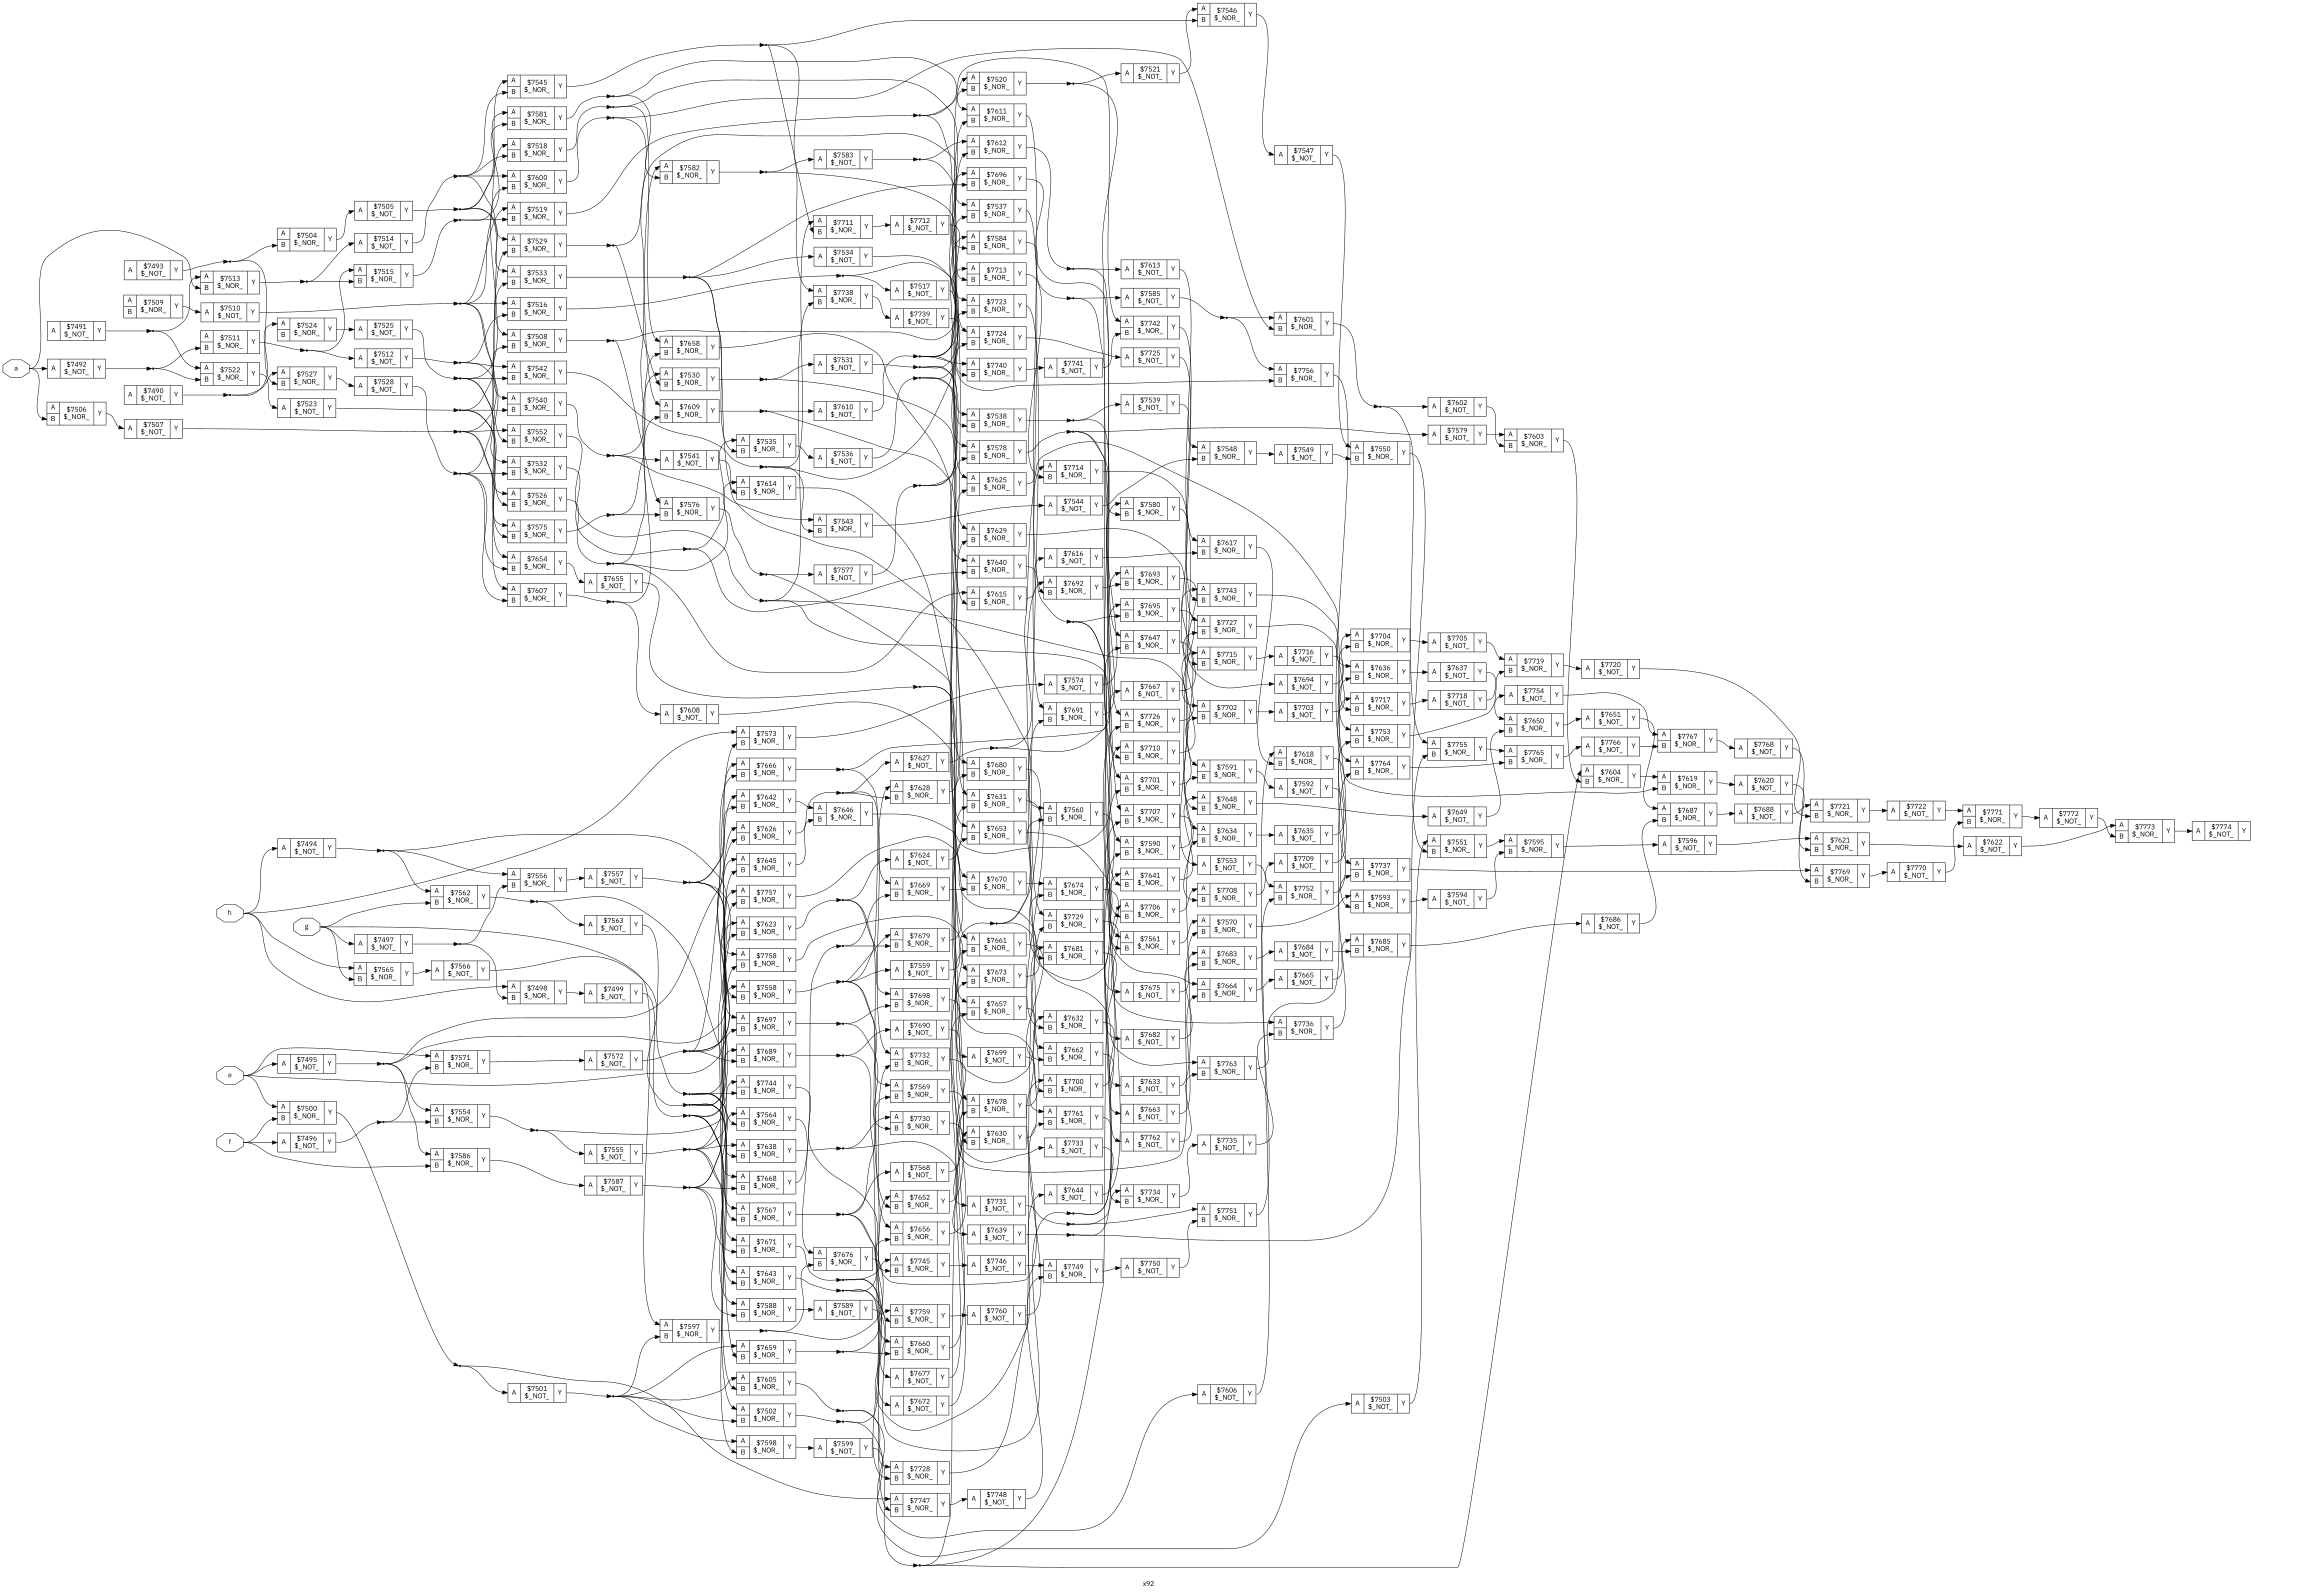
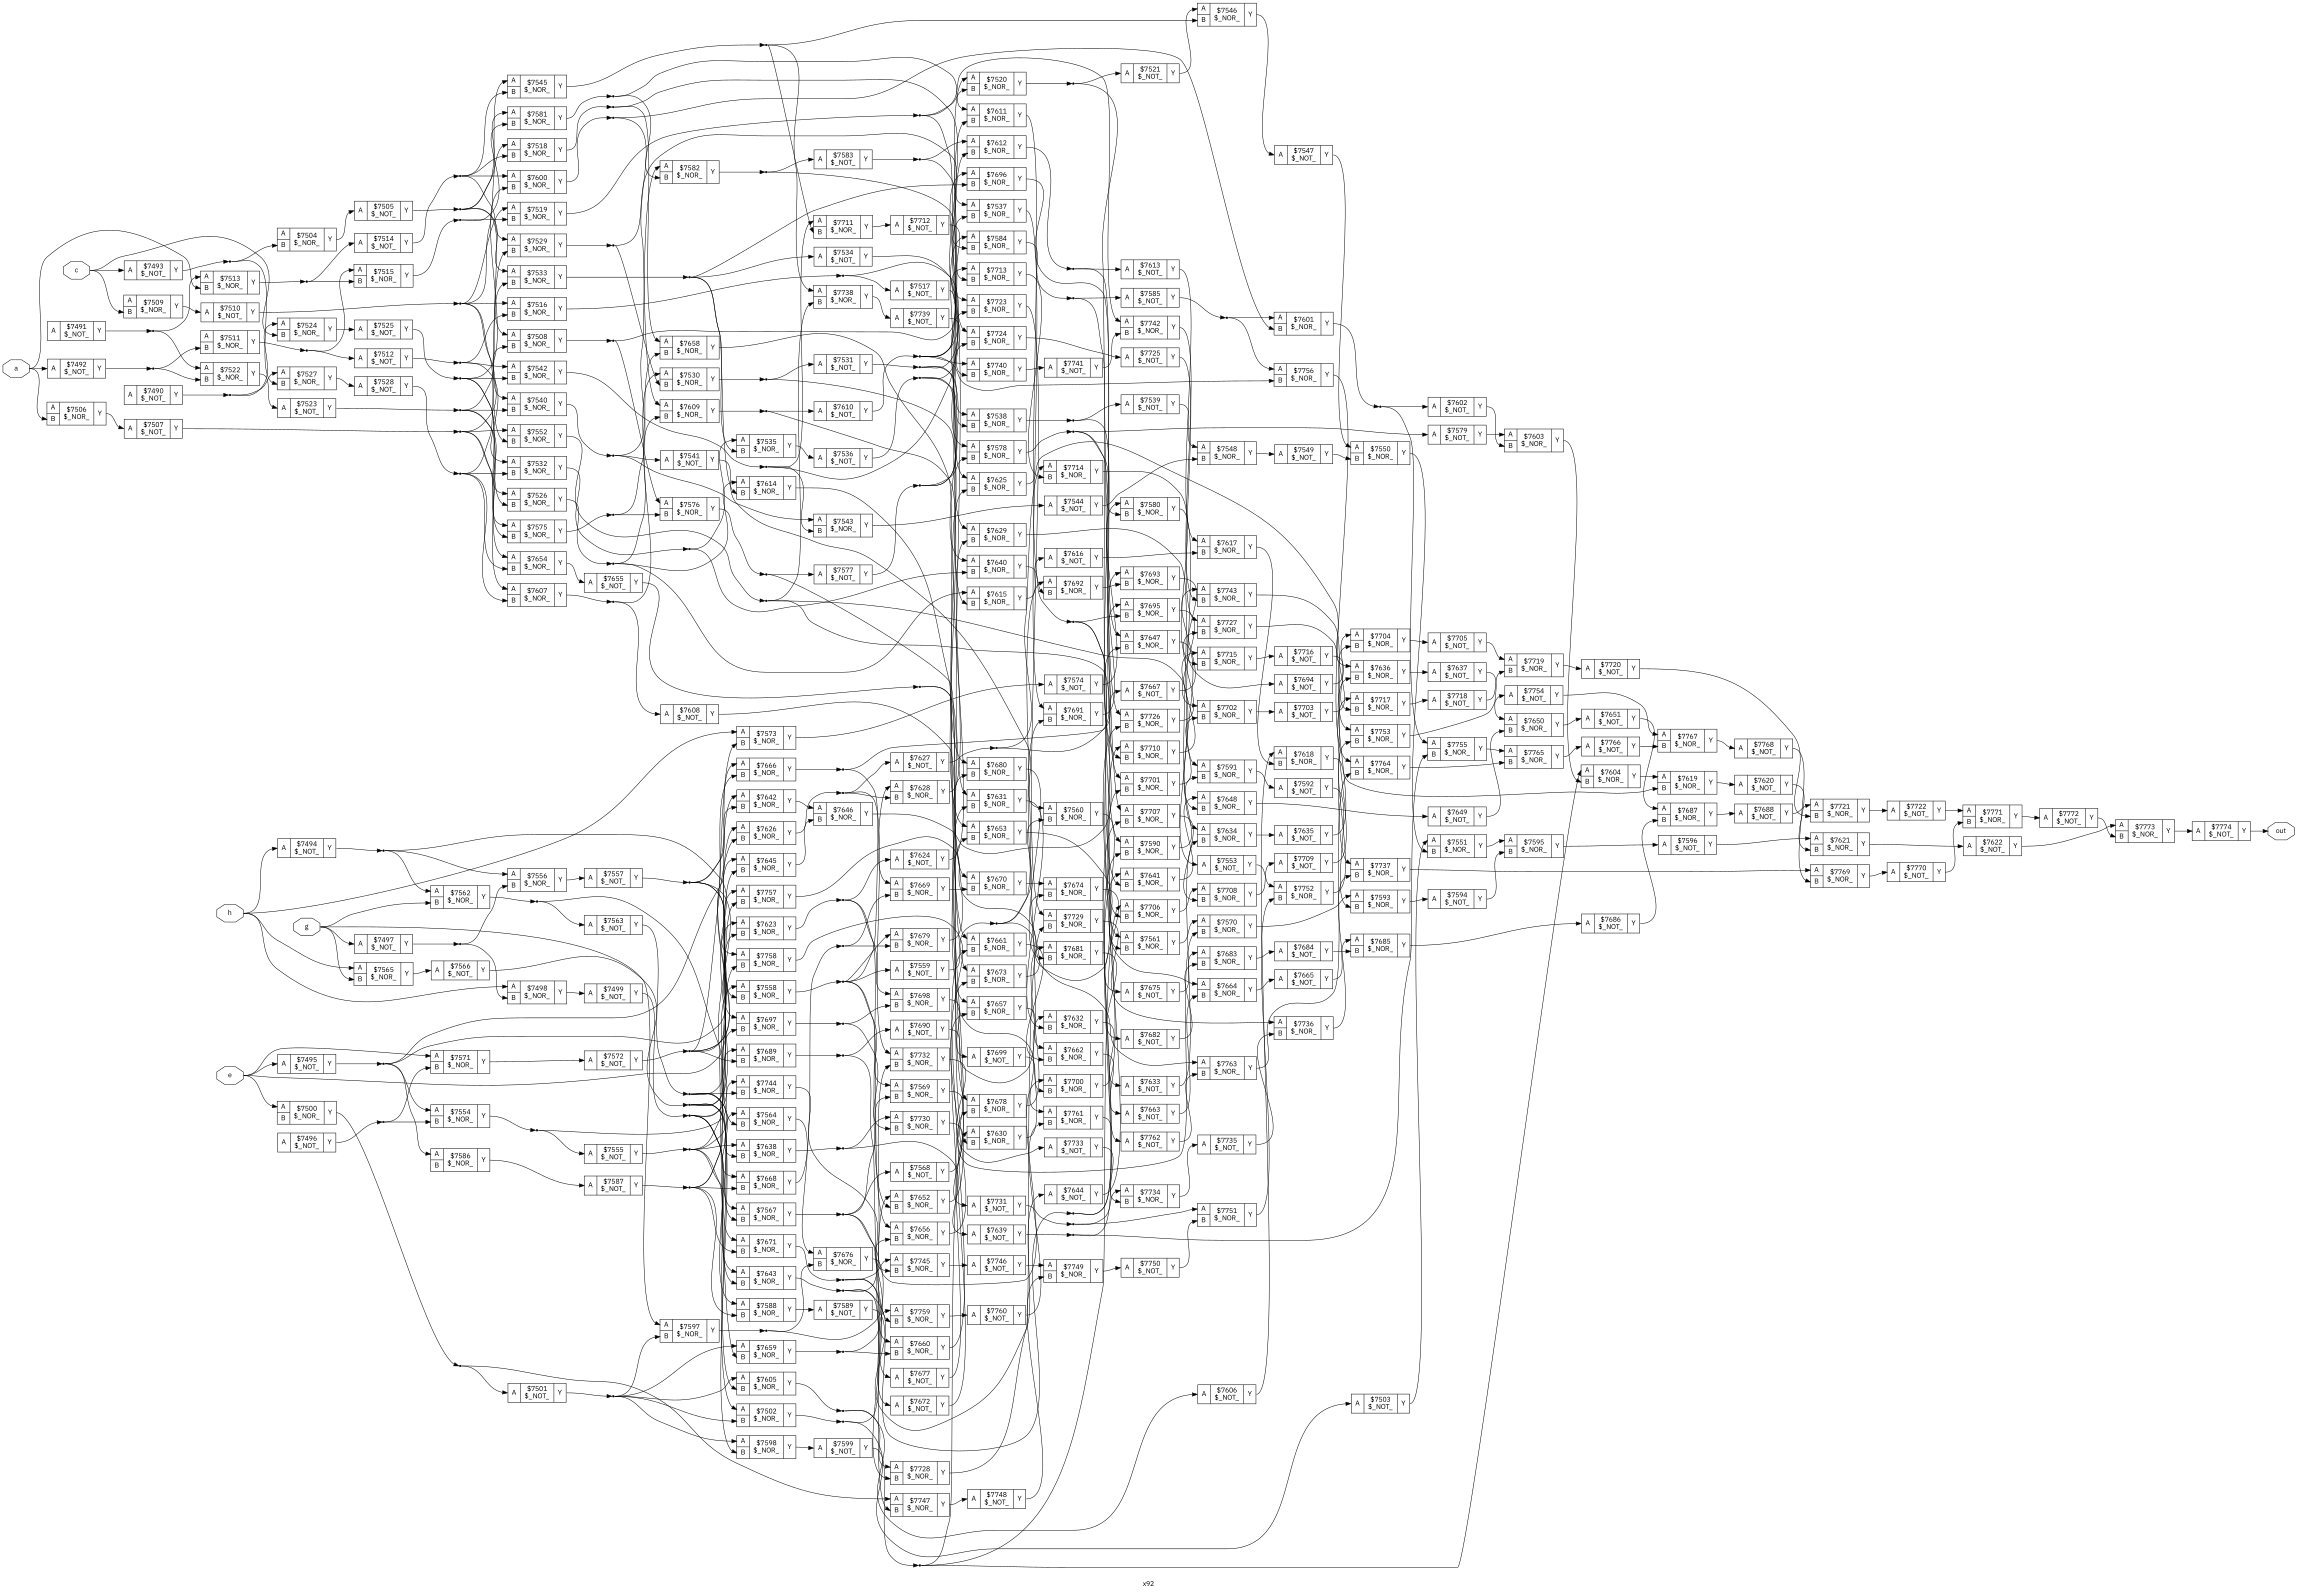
none -> (77, 270)
none -> (2281, 831)
(230, 1143) -> none
